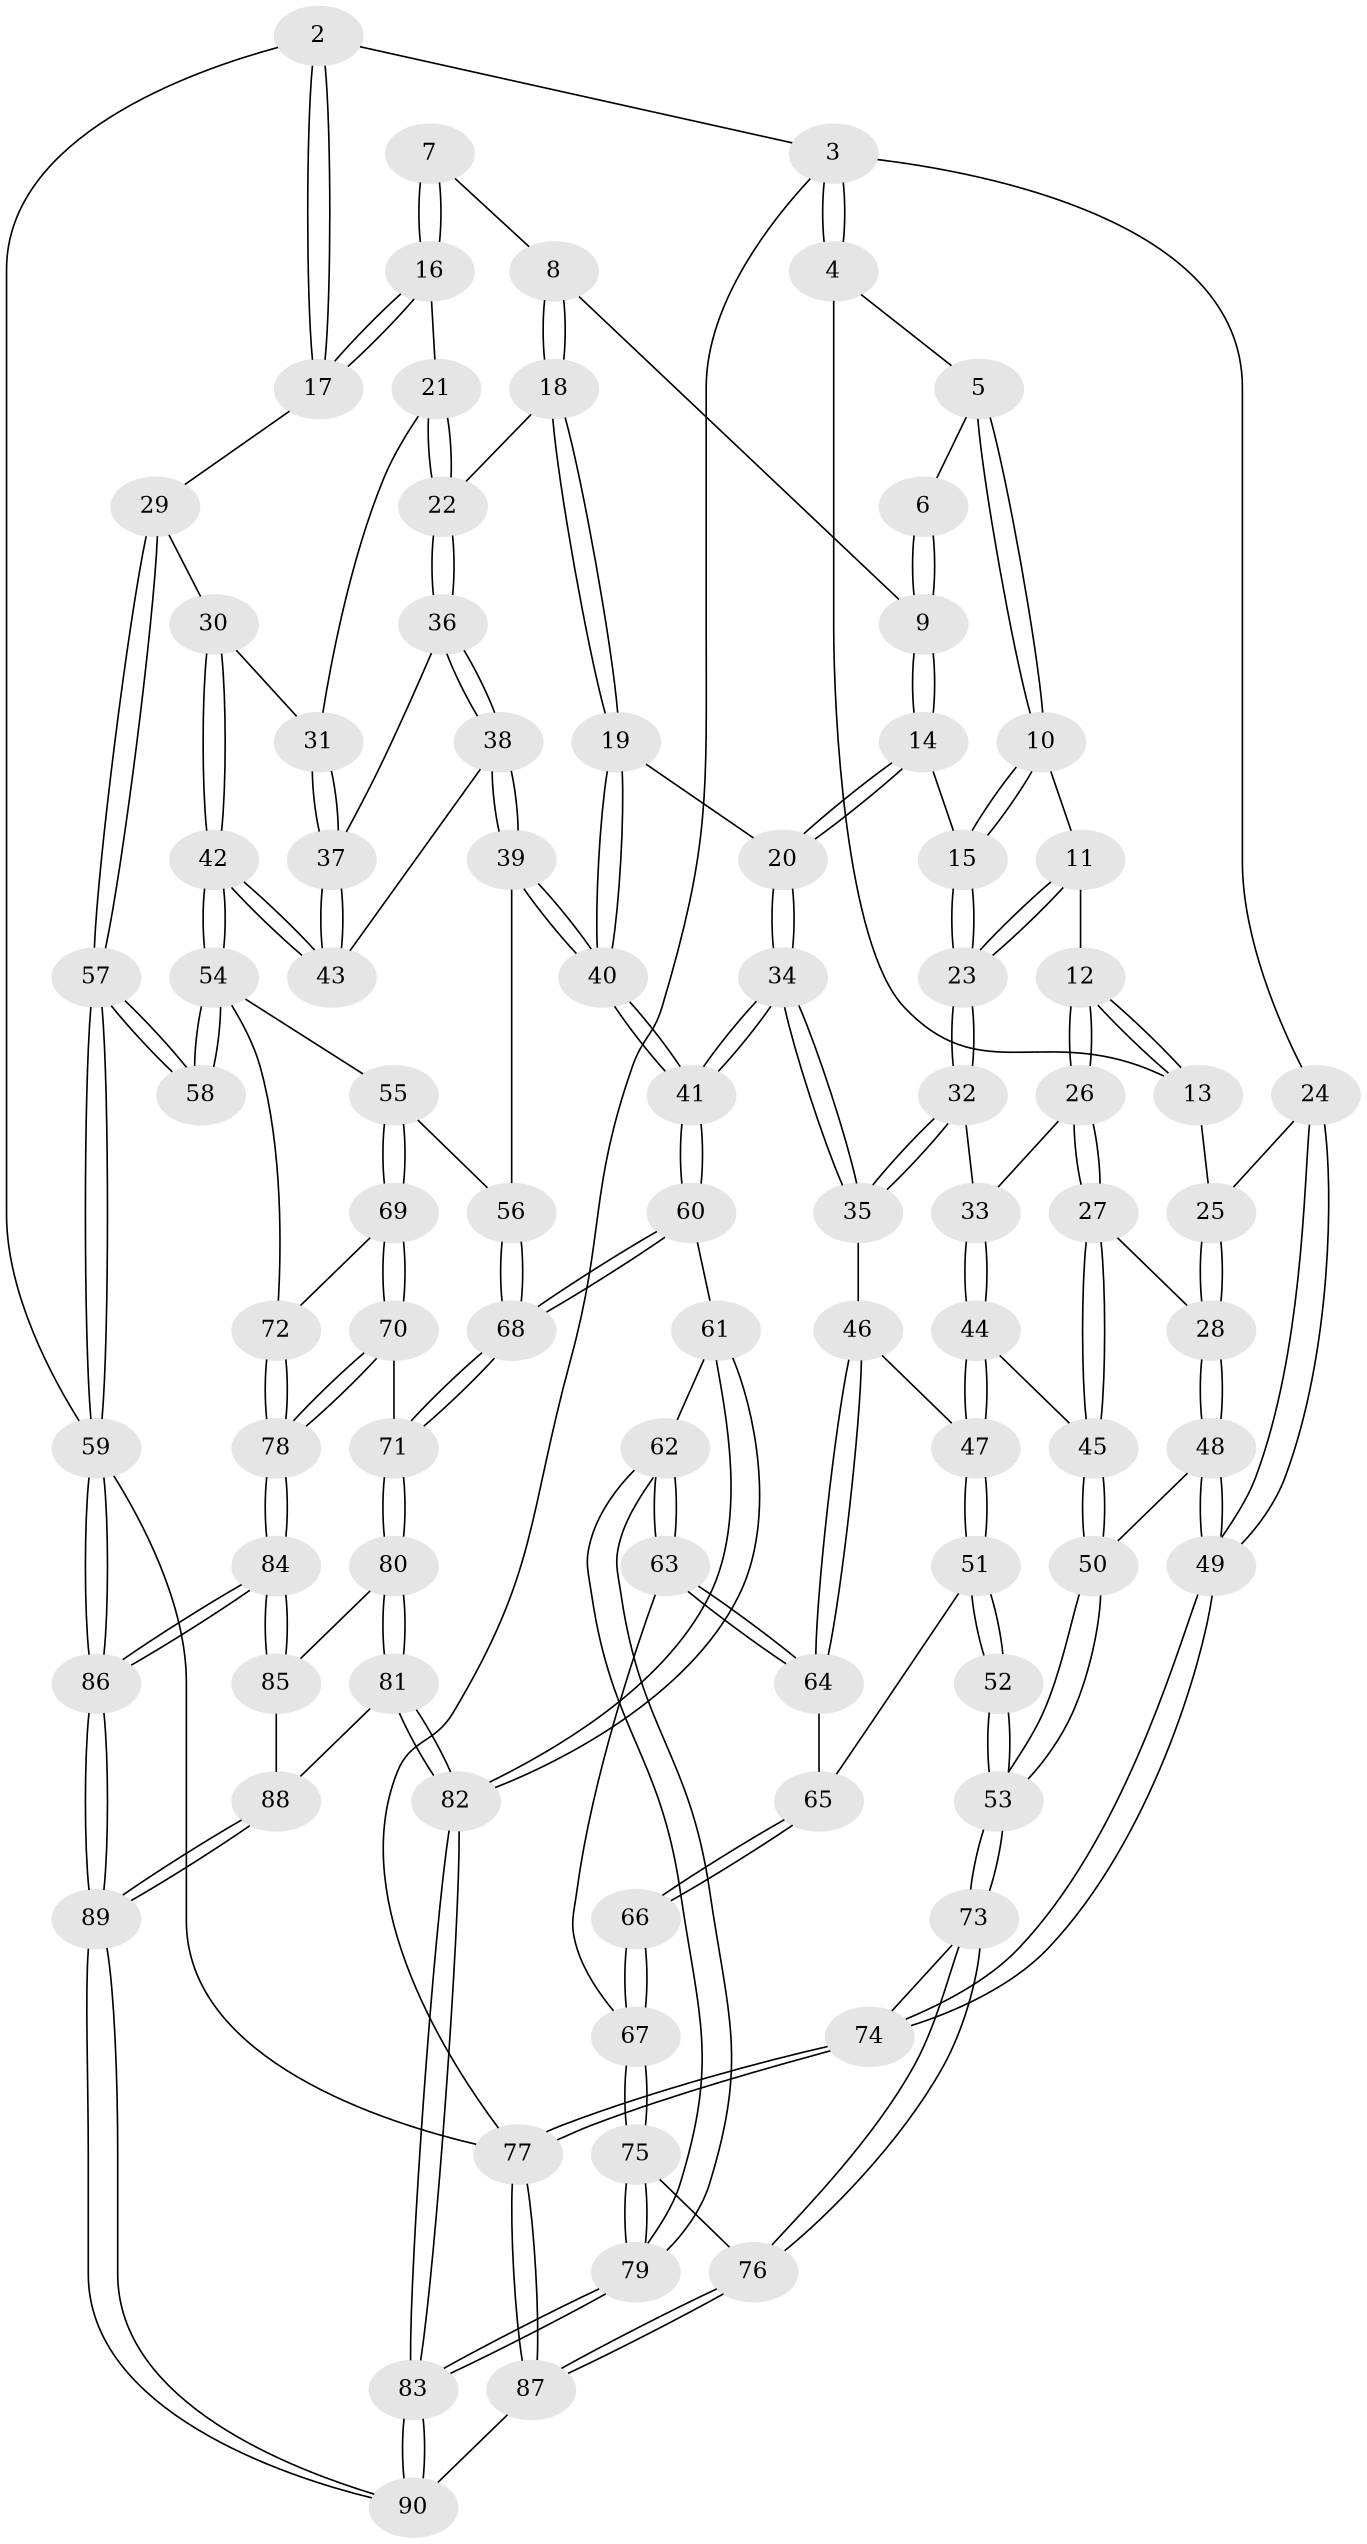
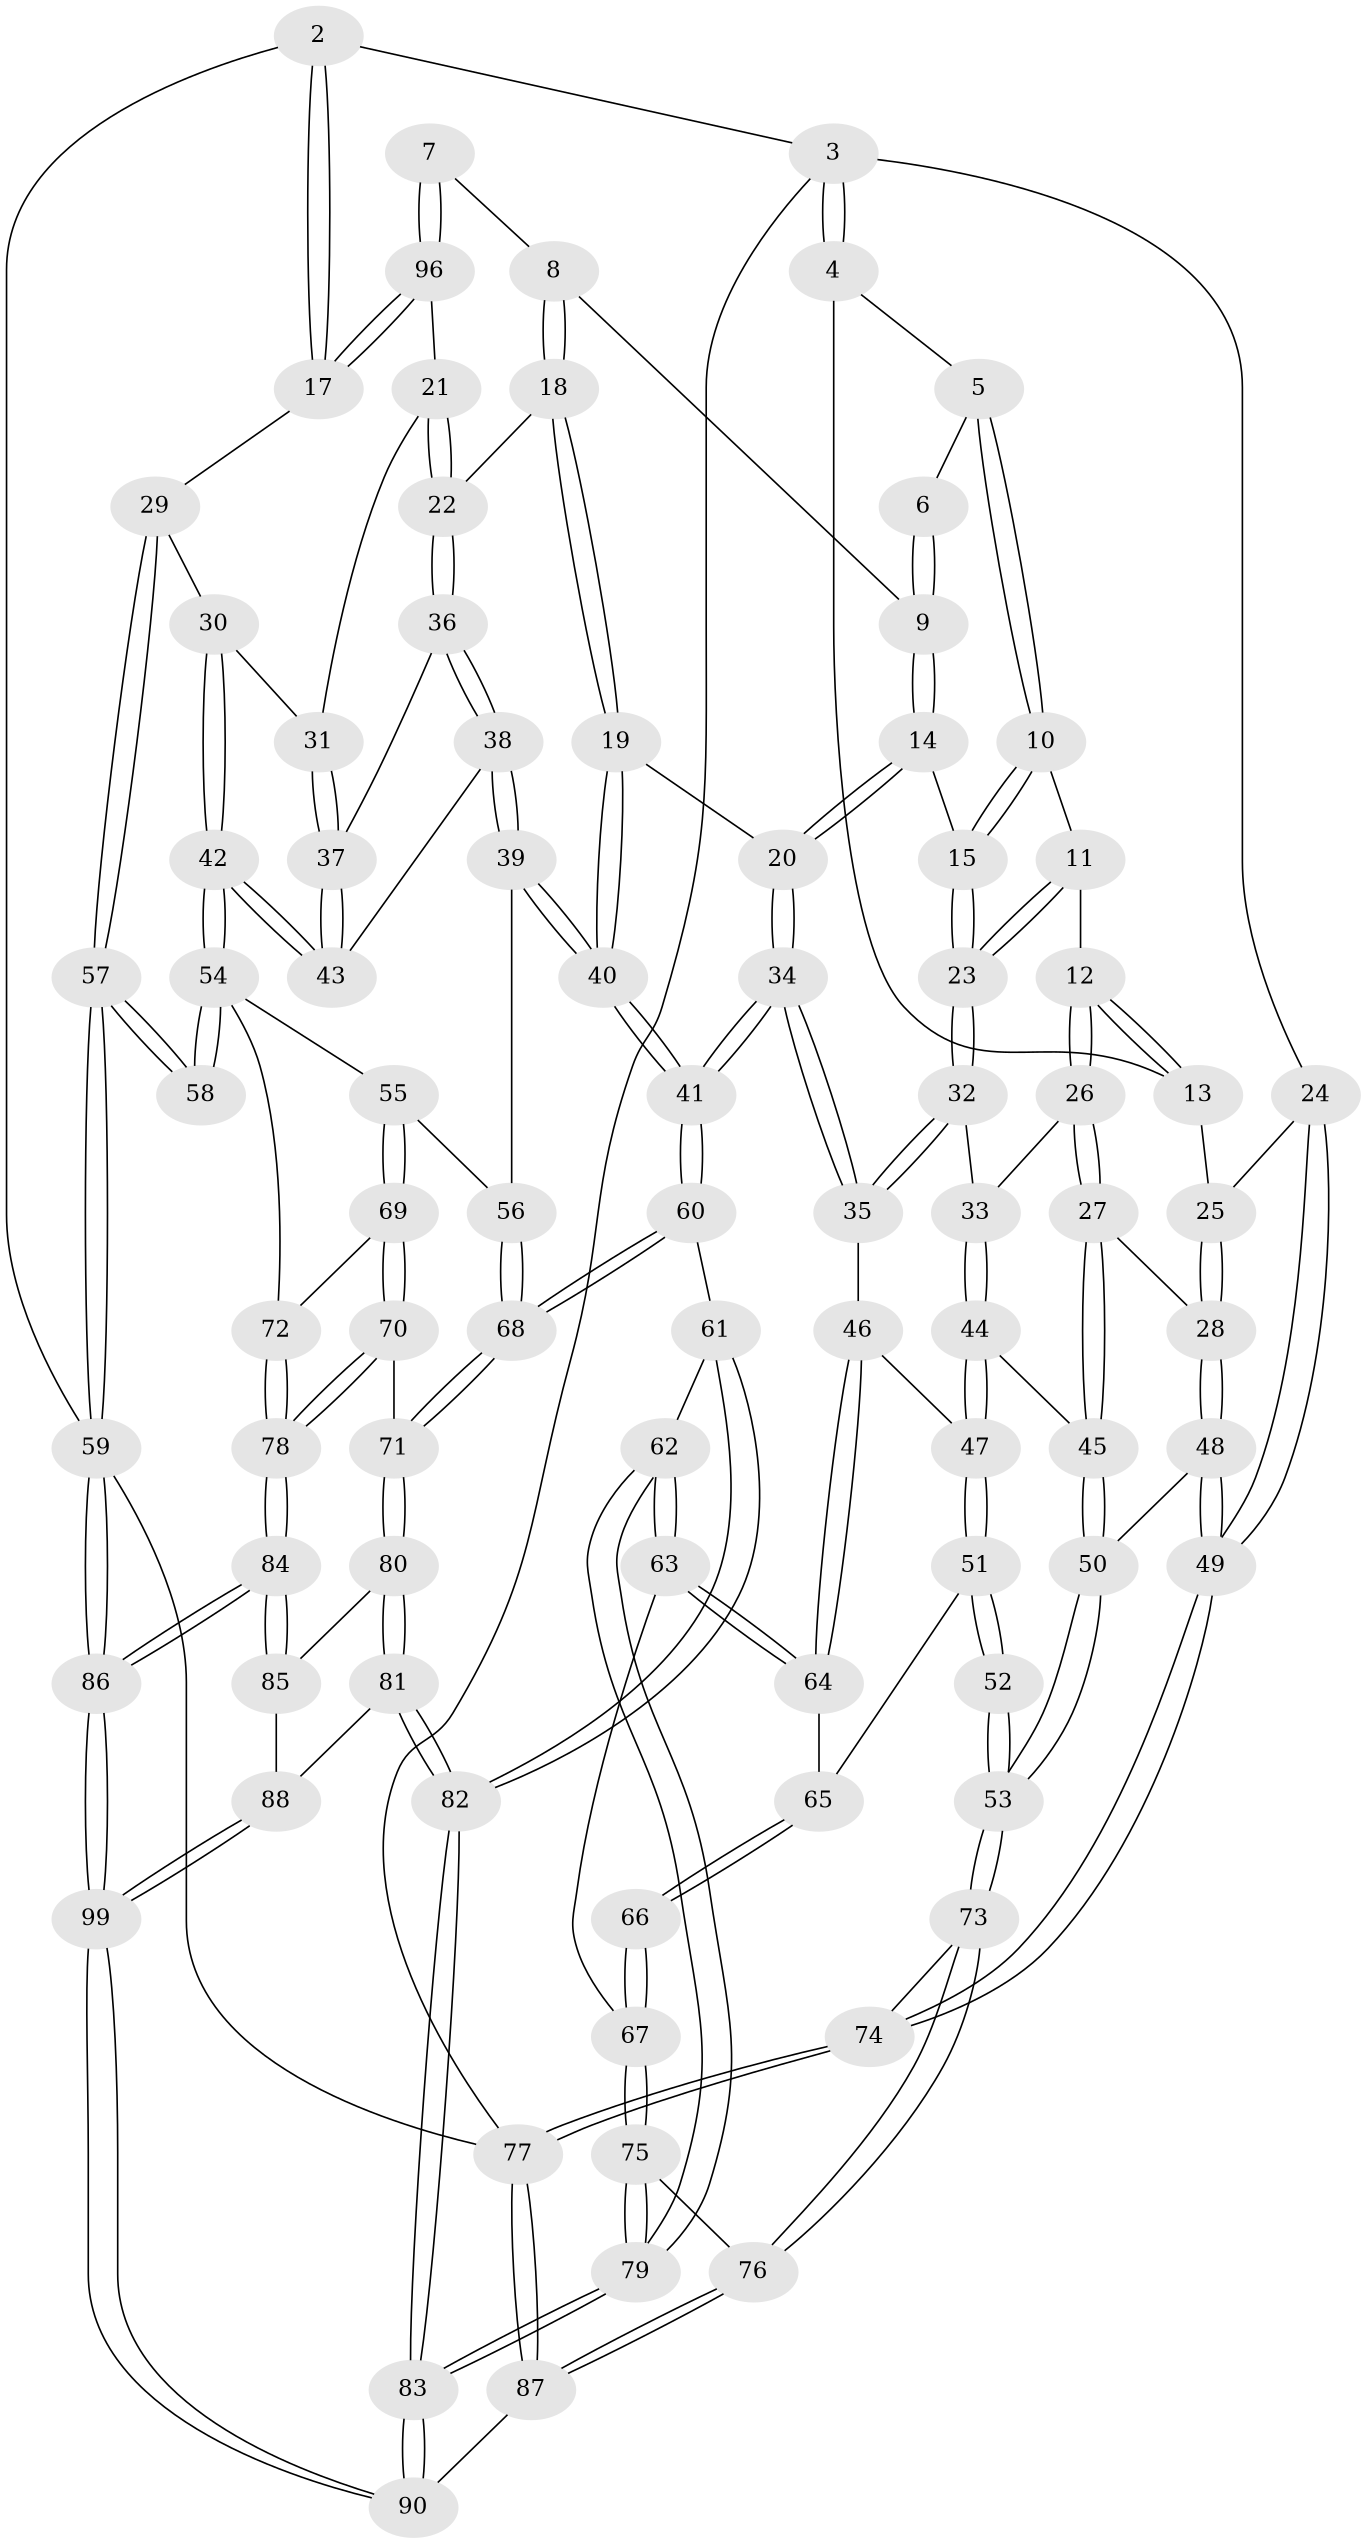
(430, 271) -> (430, 271)
(96, 1919) -> (96, 1919)
